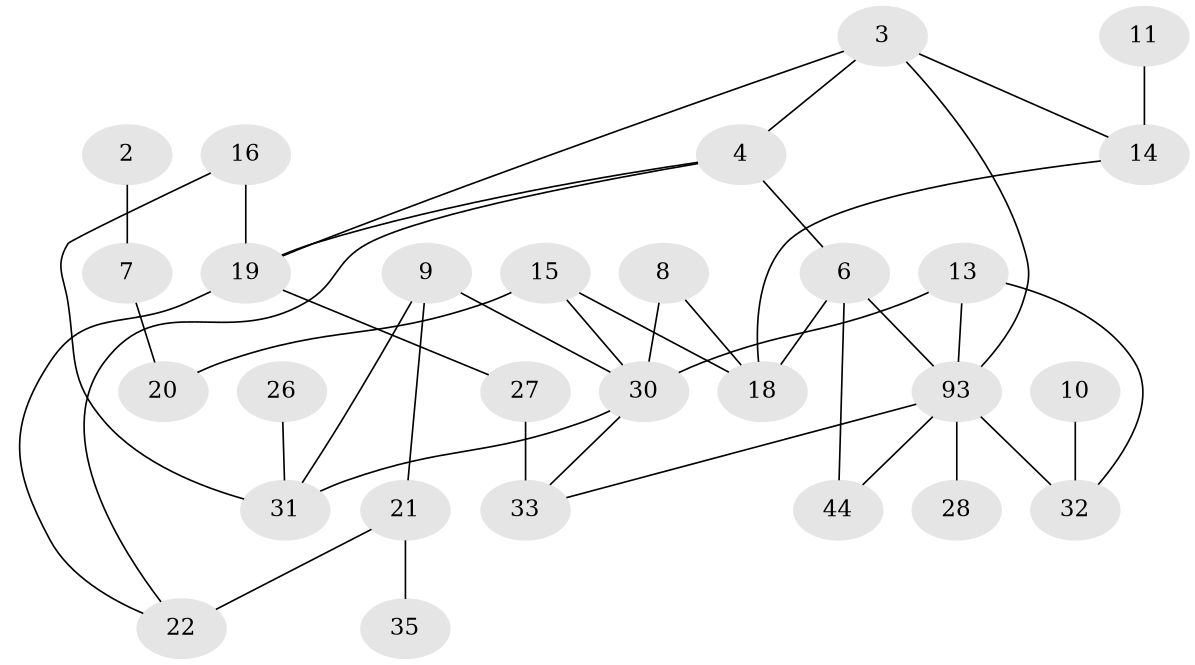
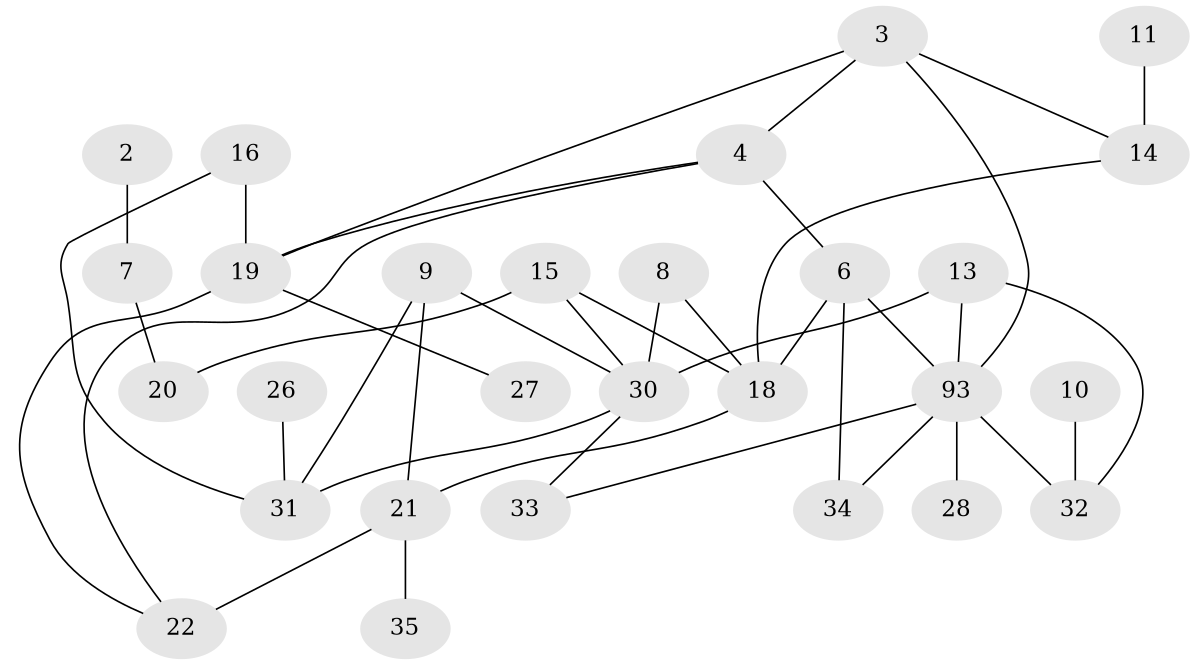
none -> (606, 447)
(526, 451) -> none
(838, 510) -> (838, 510)
